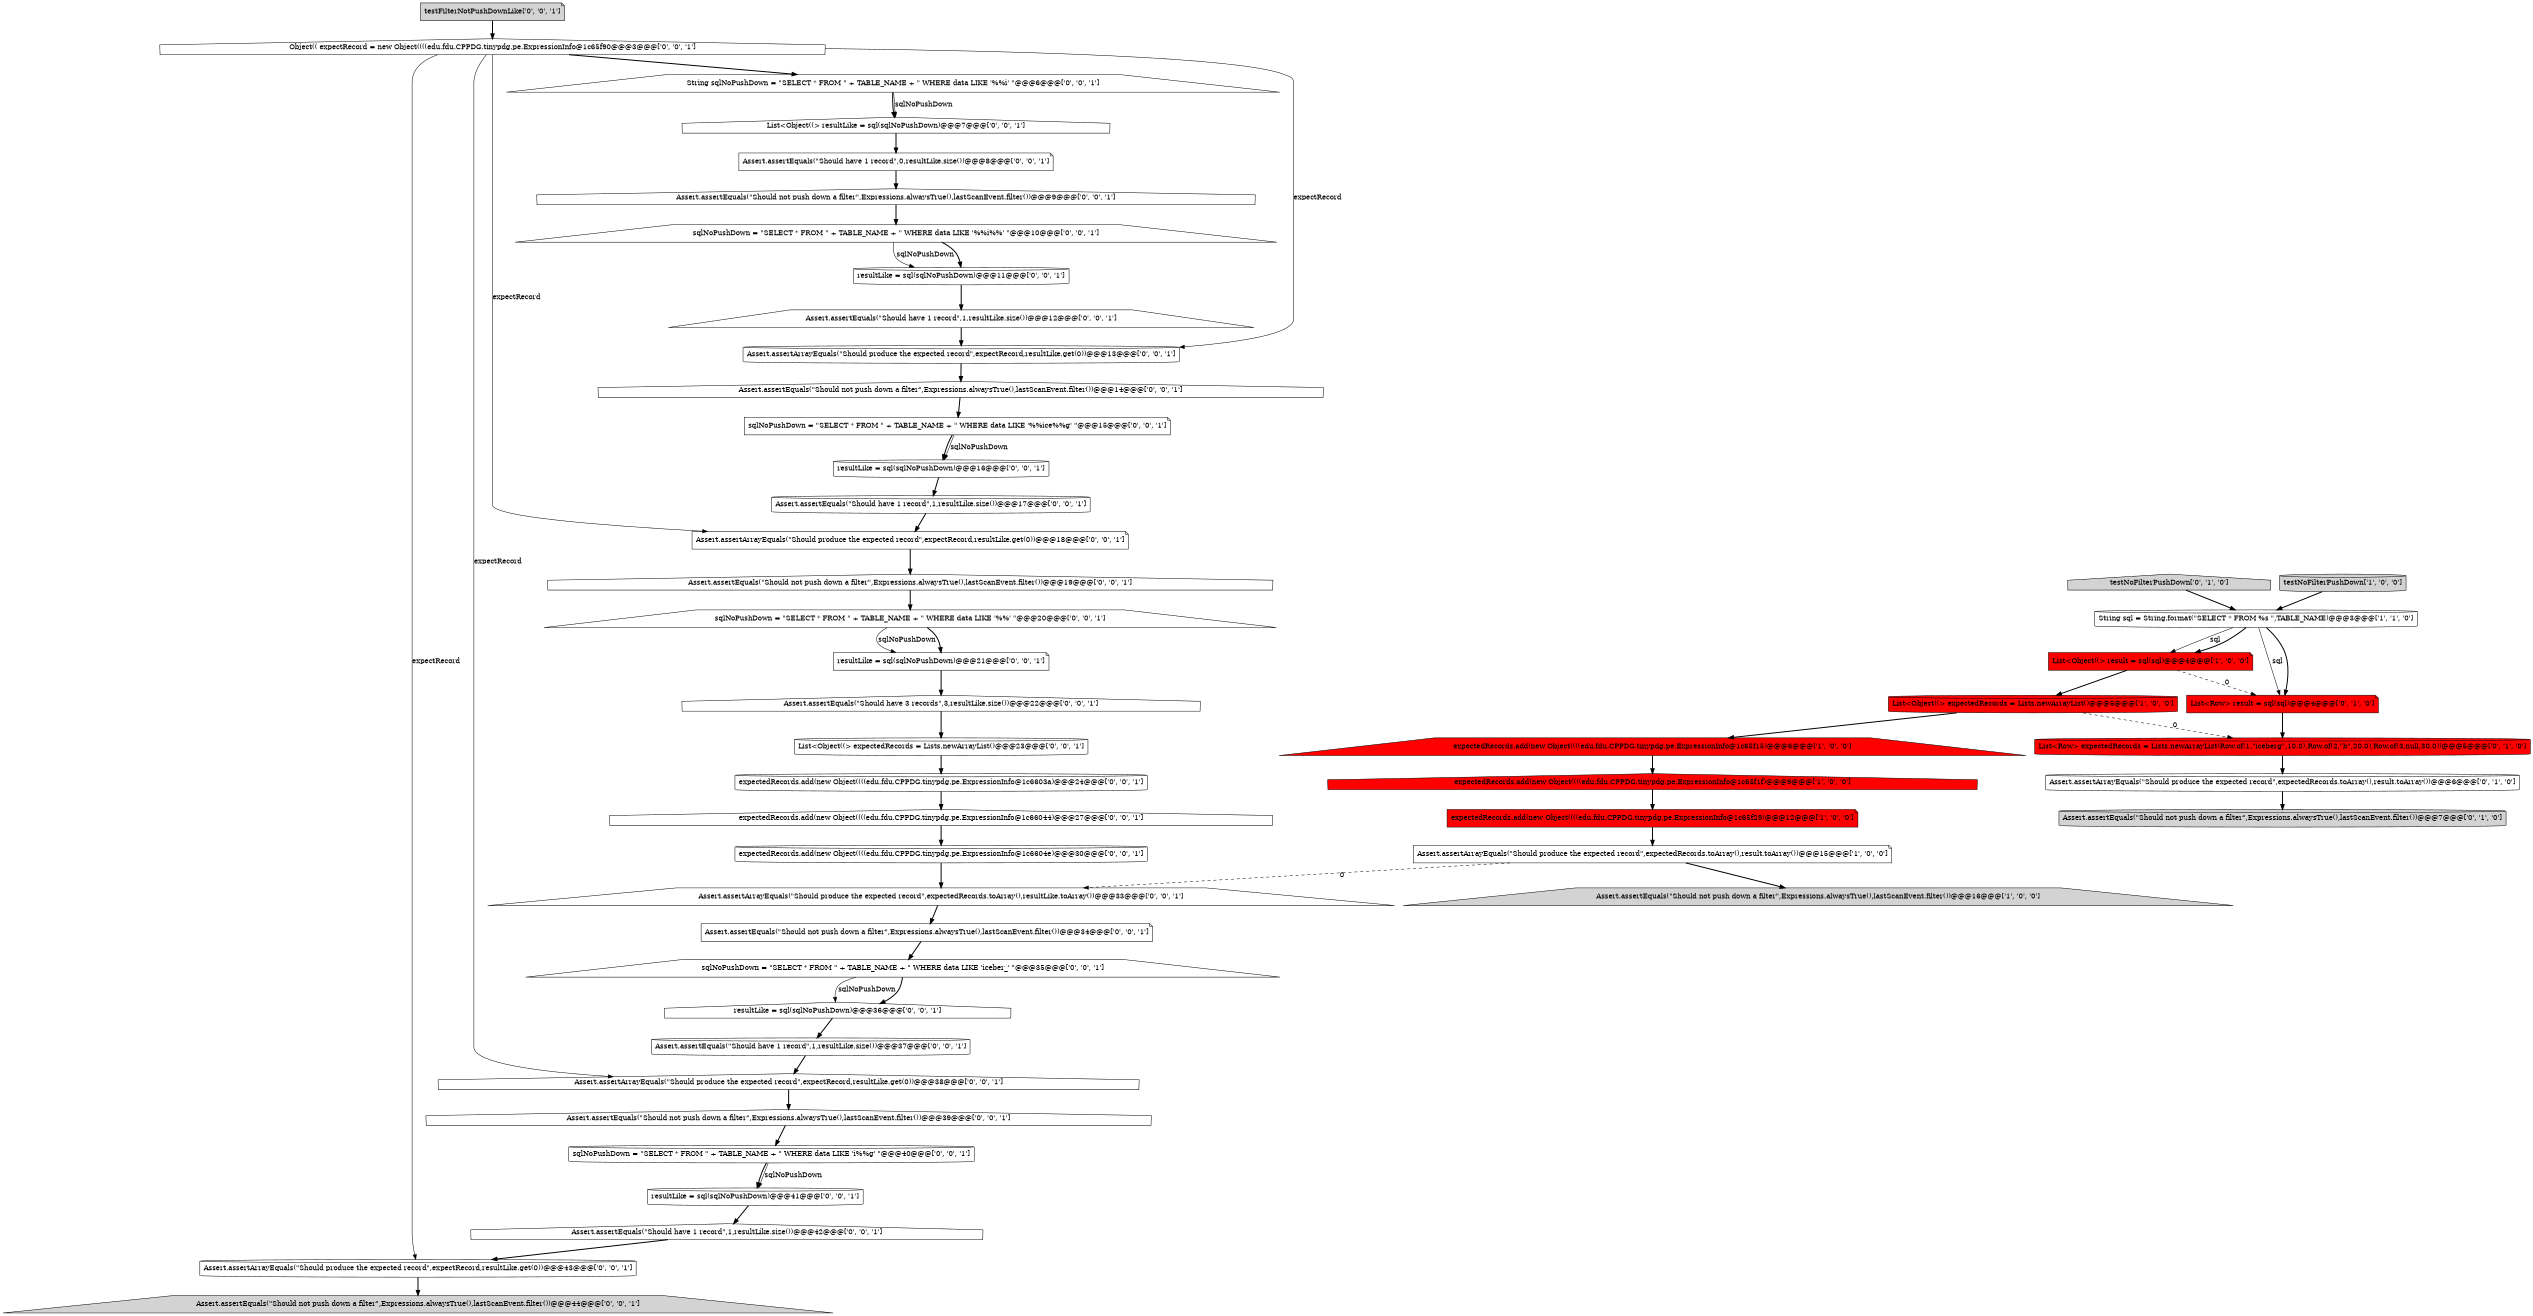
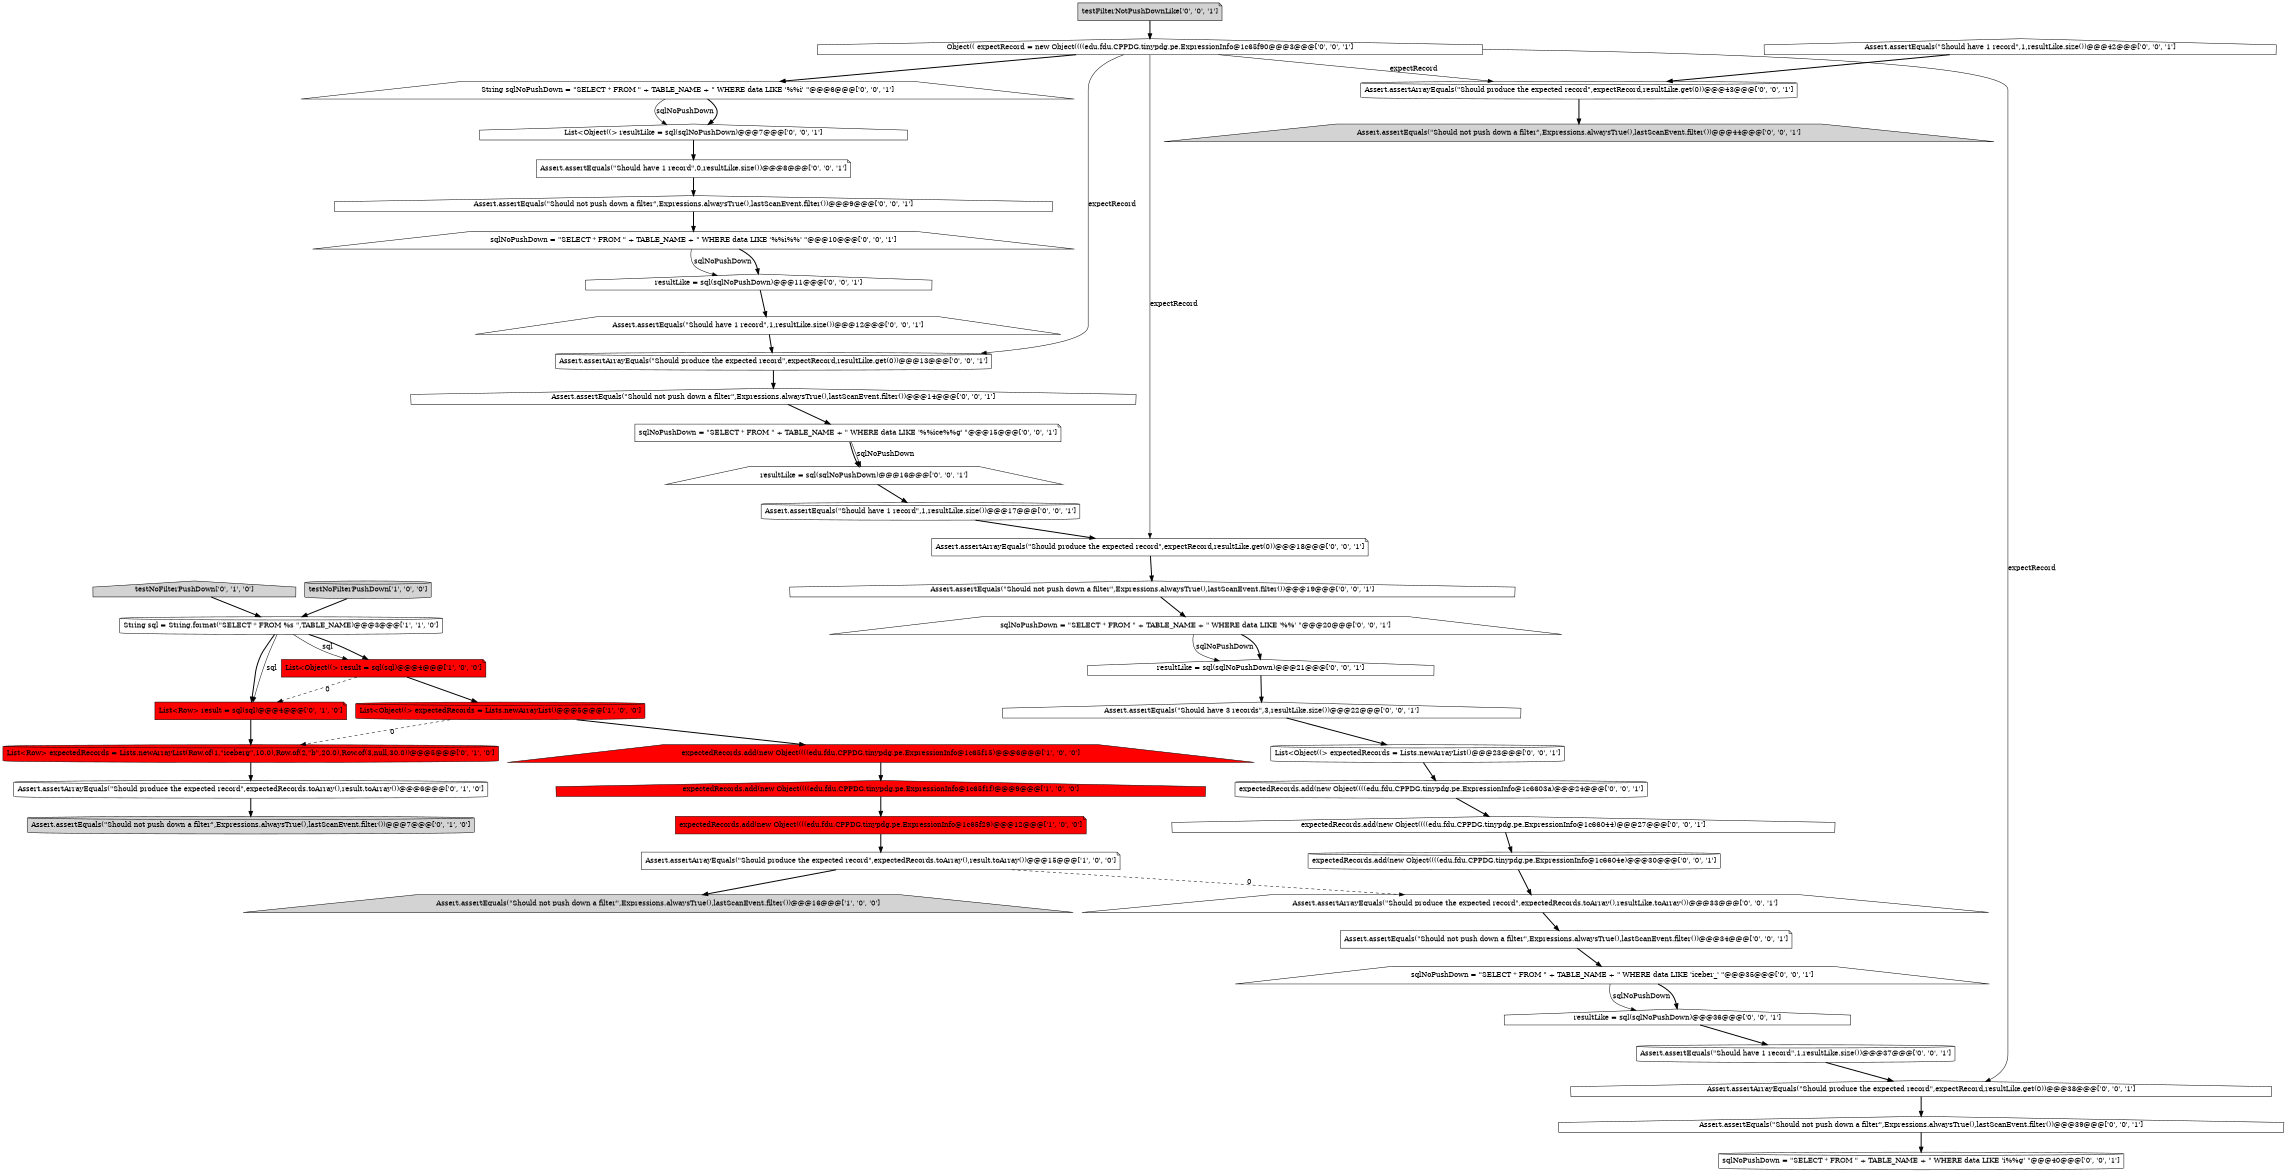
(961, 276) -> (759, 283)
(941, 469) -> (864, 476)
(941, 661) -> (1261, 668)
(755, 1197) -> none
